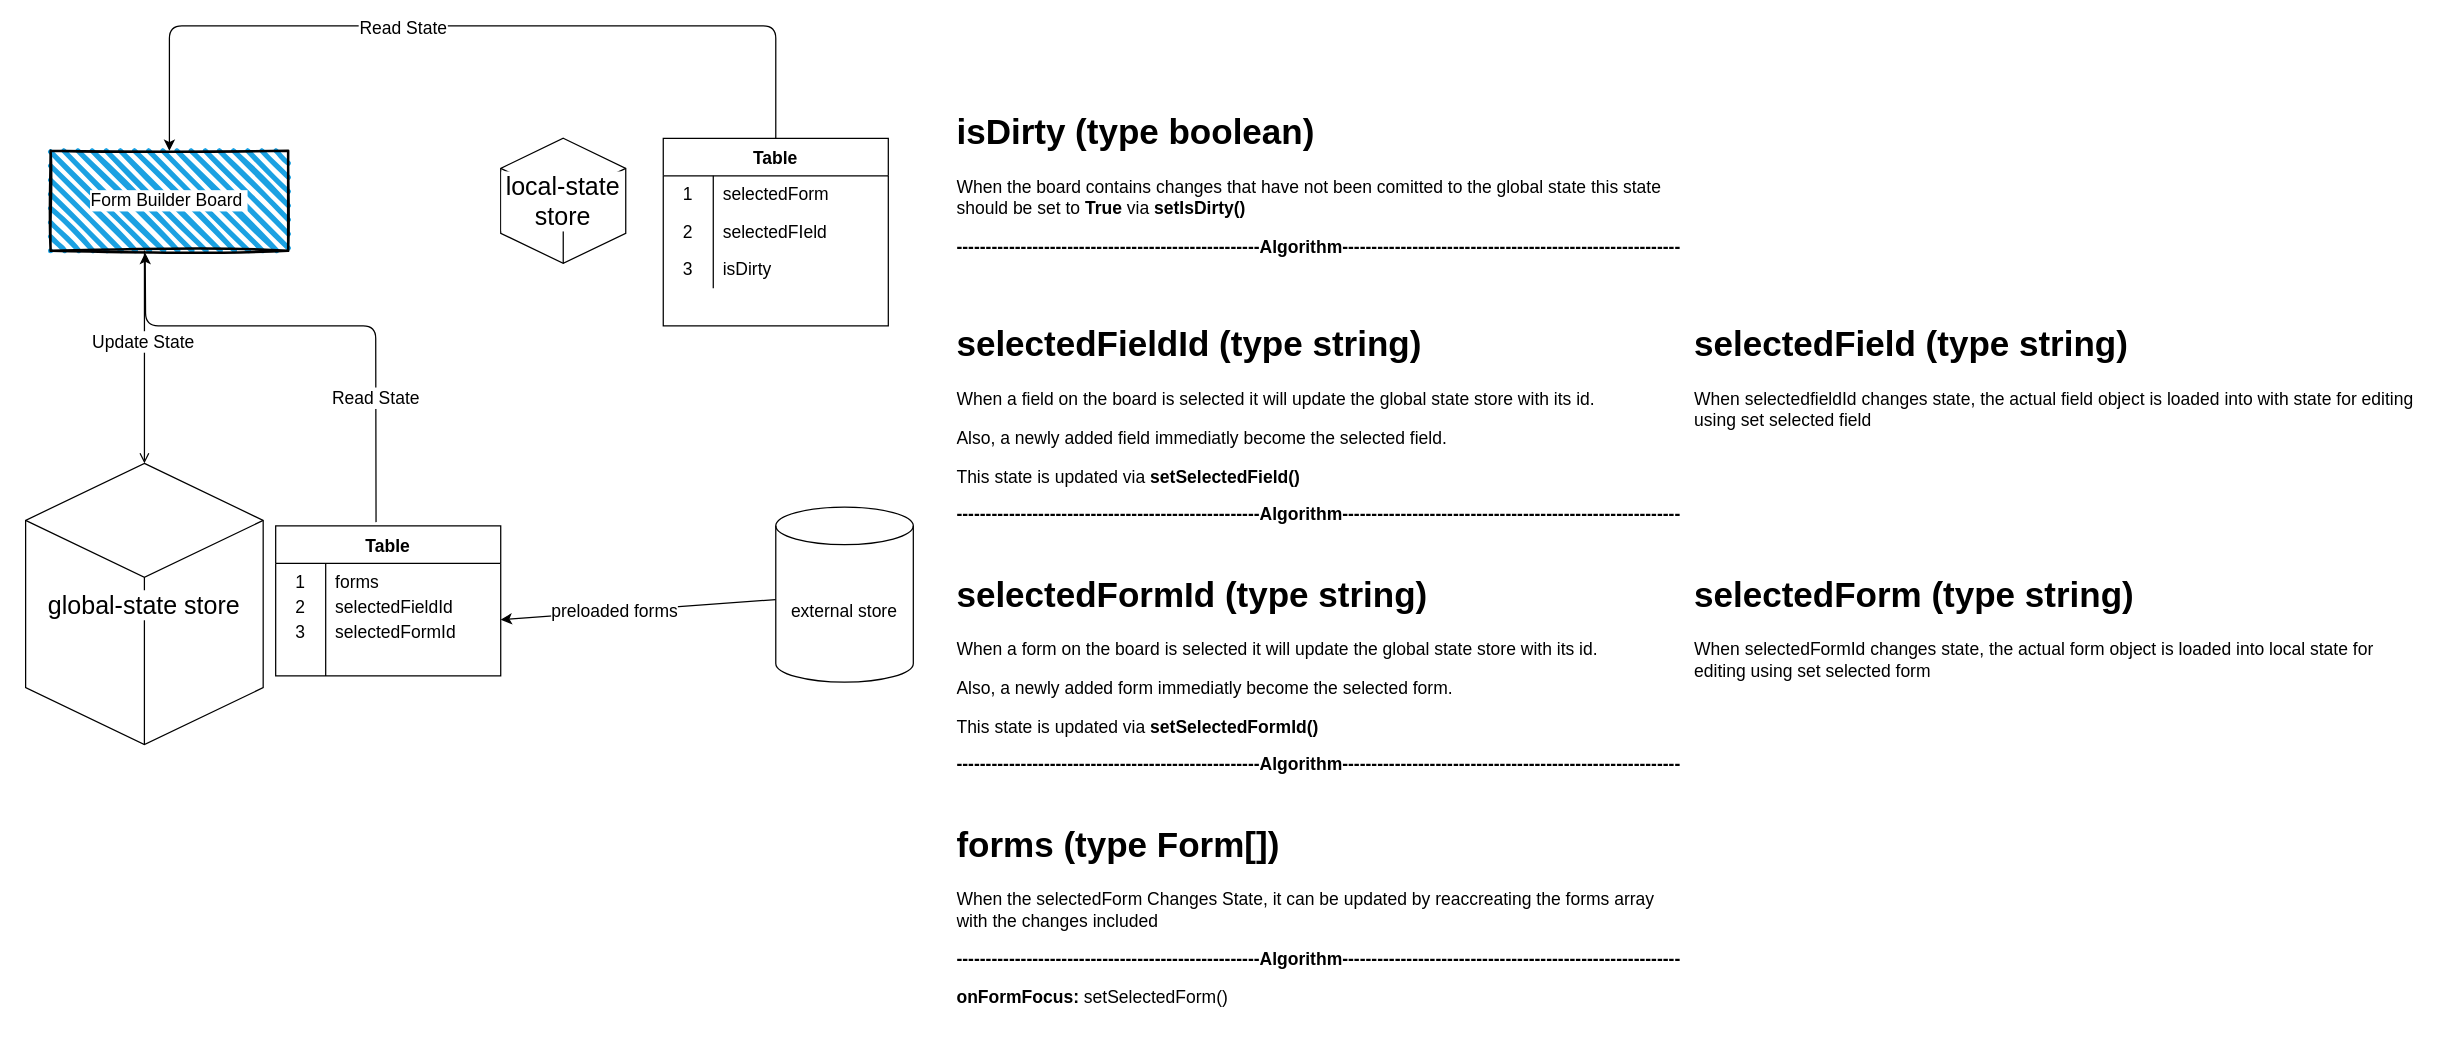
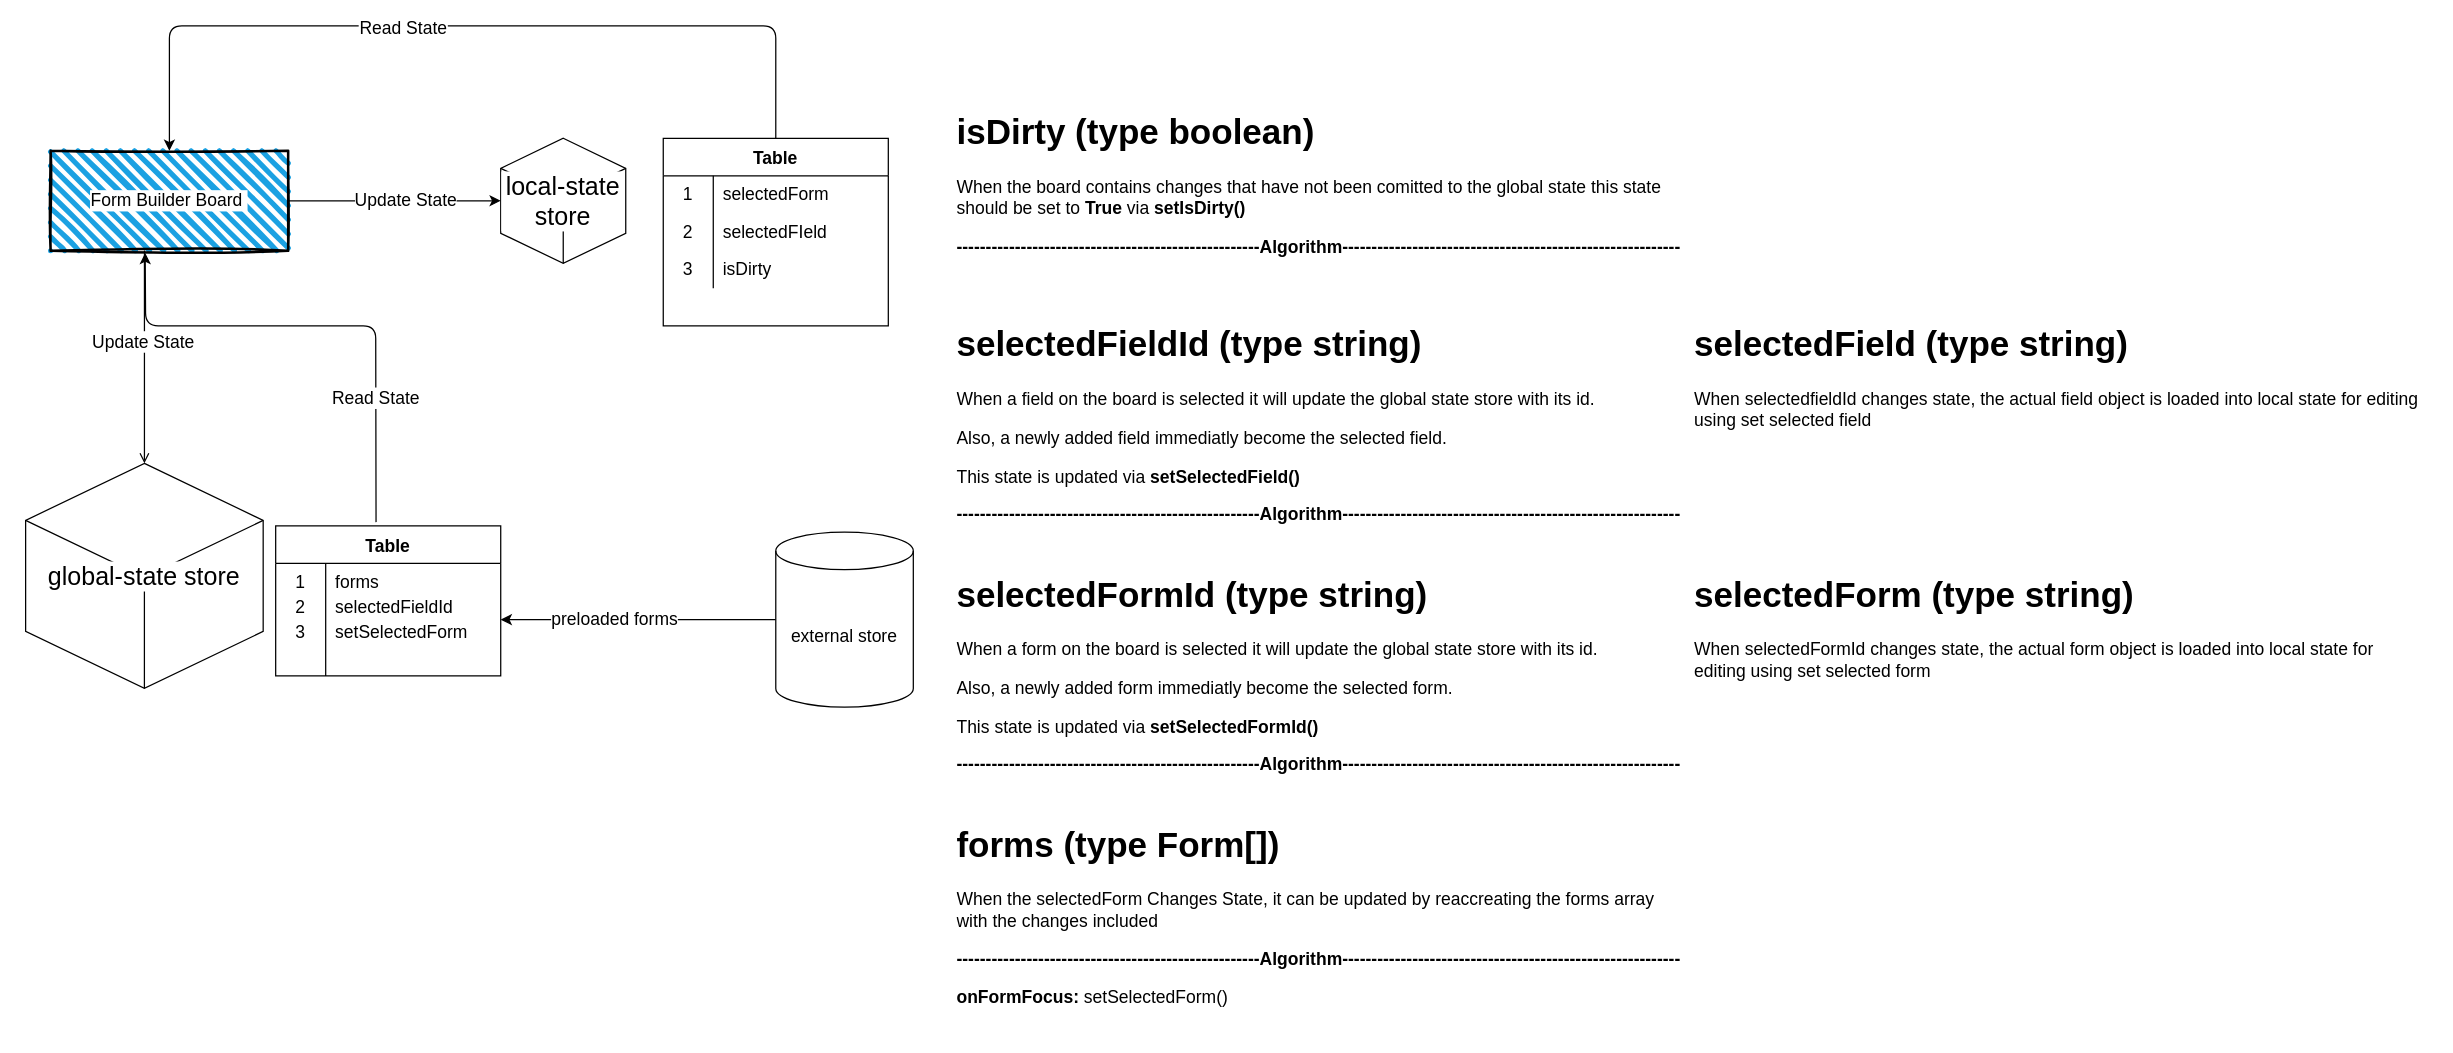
none -> (390, 201)
(2058, 332) -> (2058, 332)
(844, 594) -> (844, 619)
(144, 604) -> (144, 576)
(402, 632) -> (407, 632)
